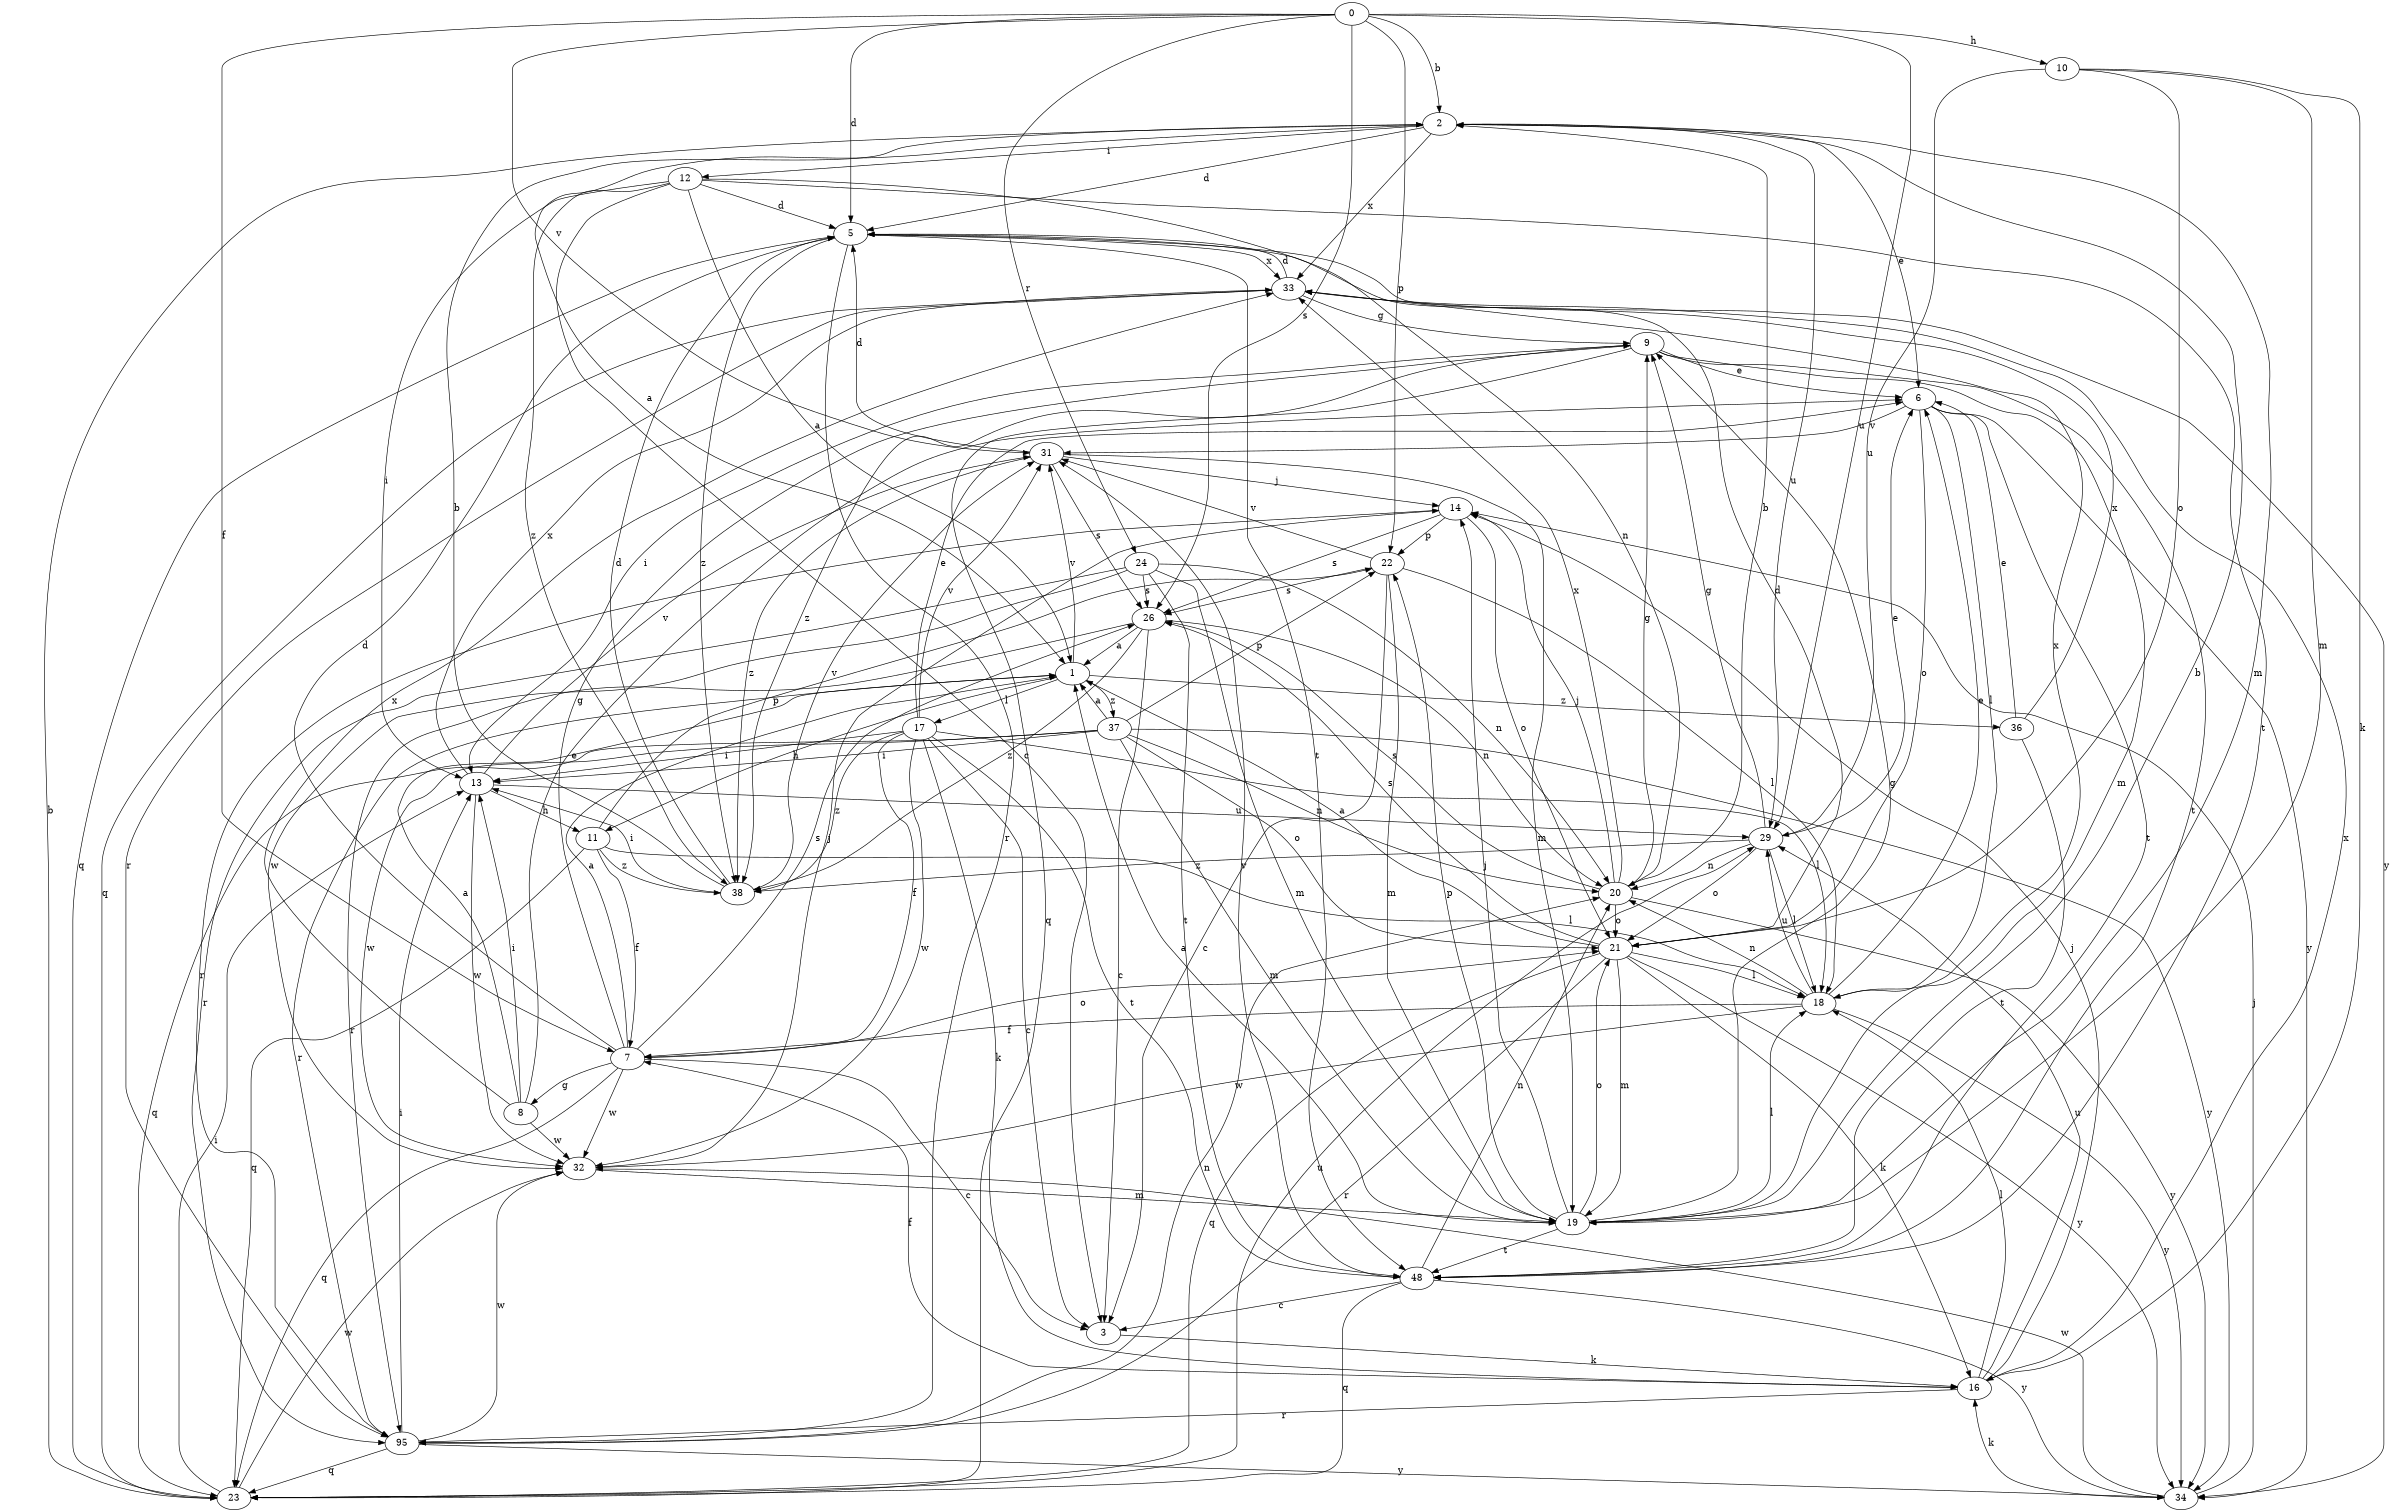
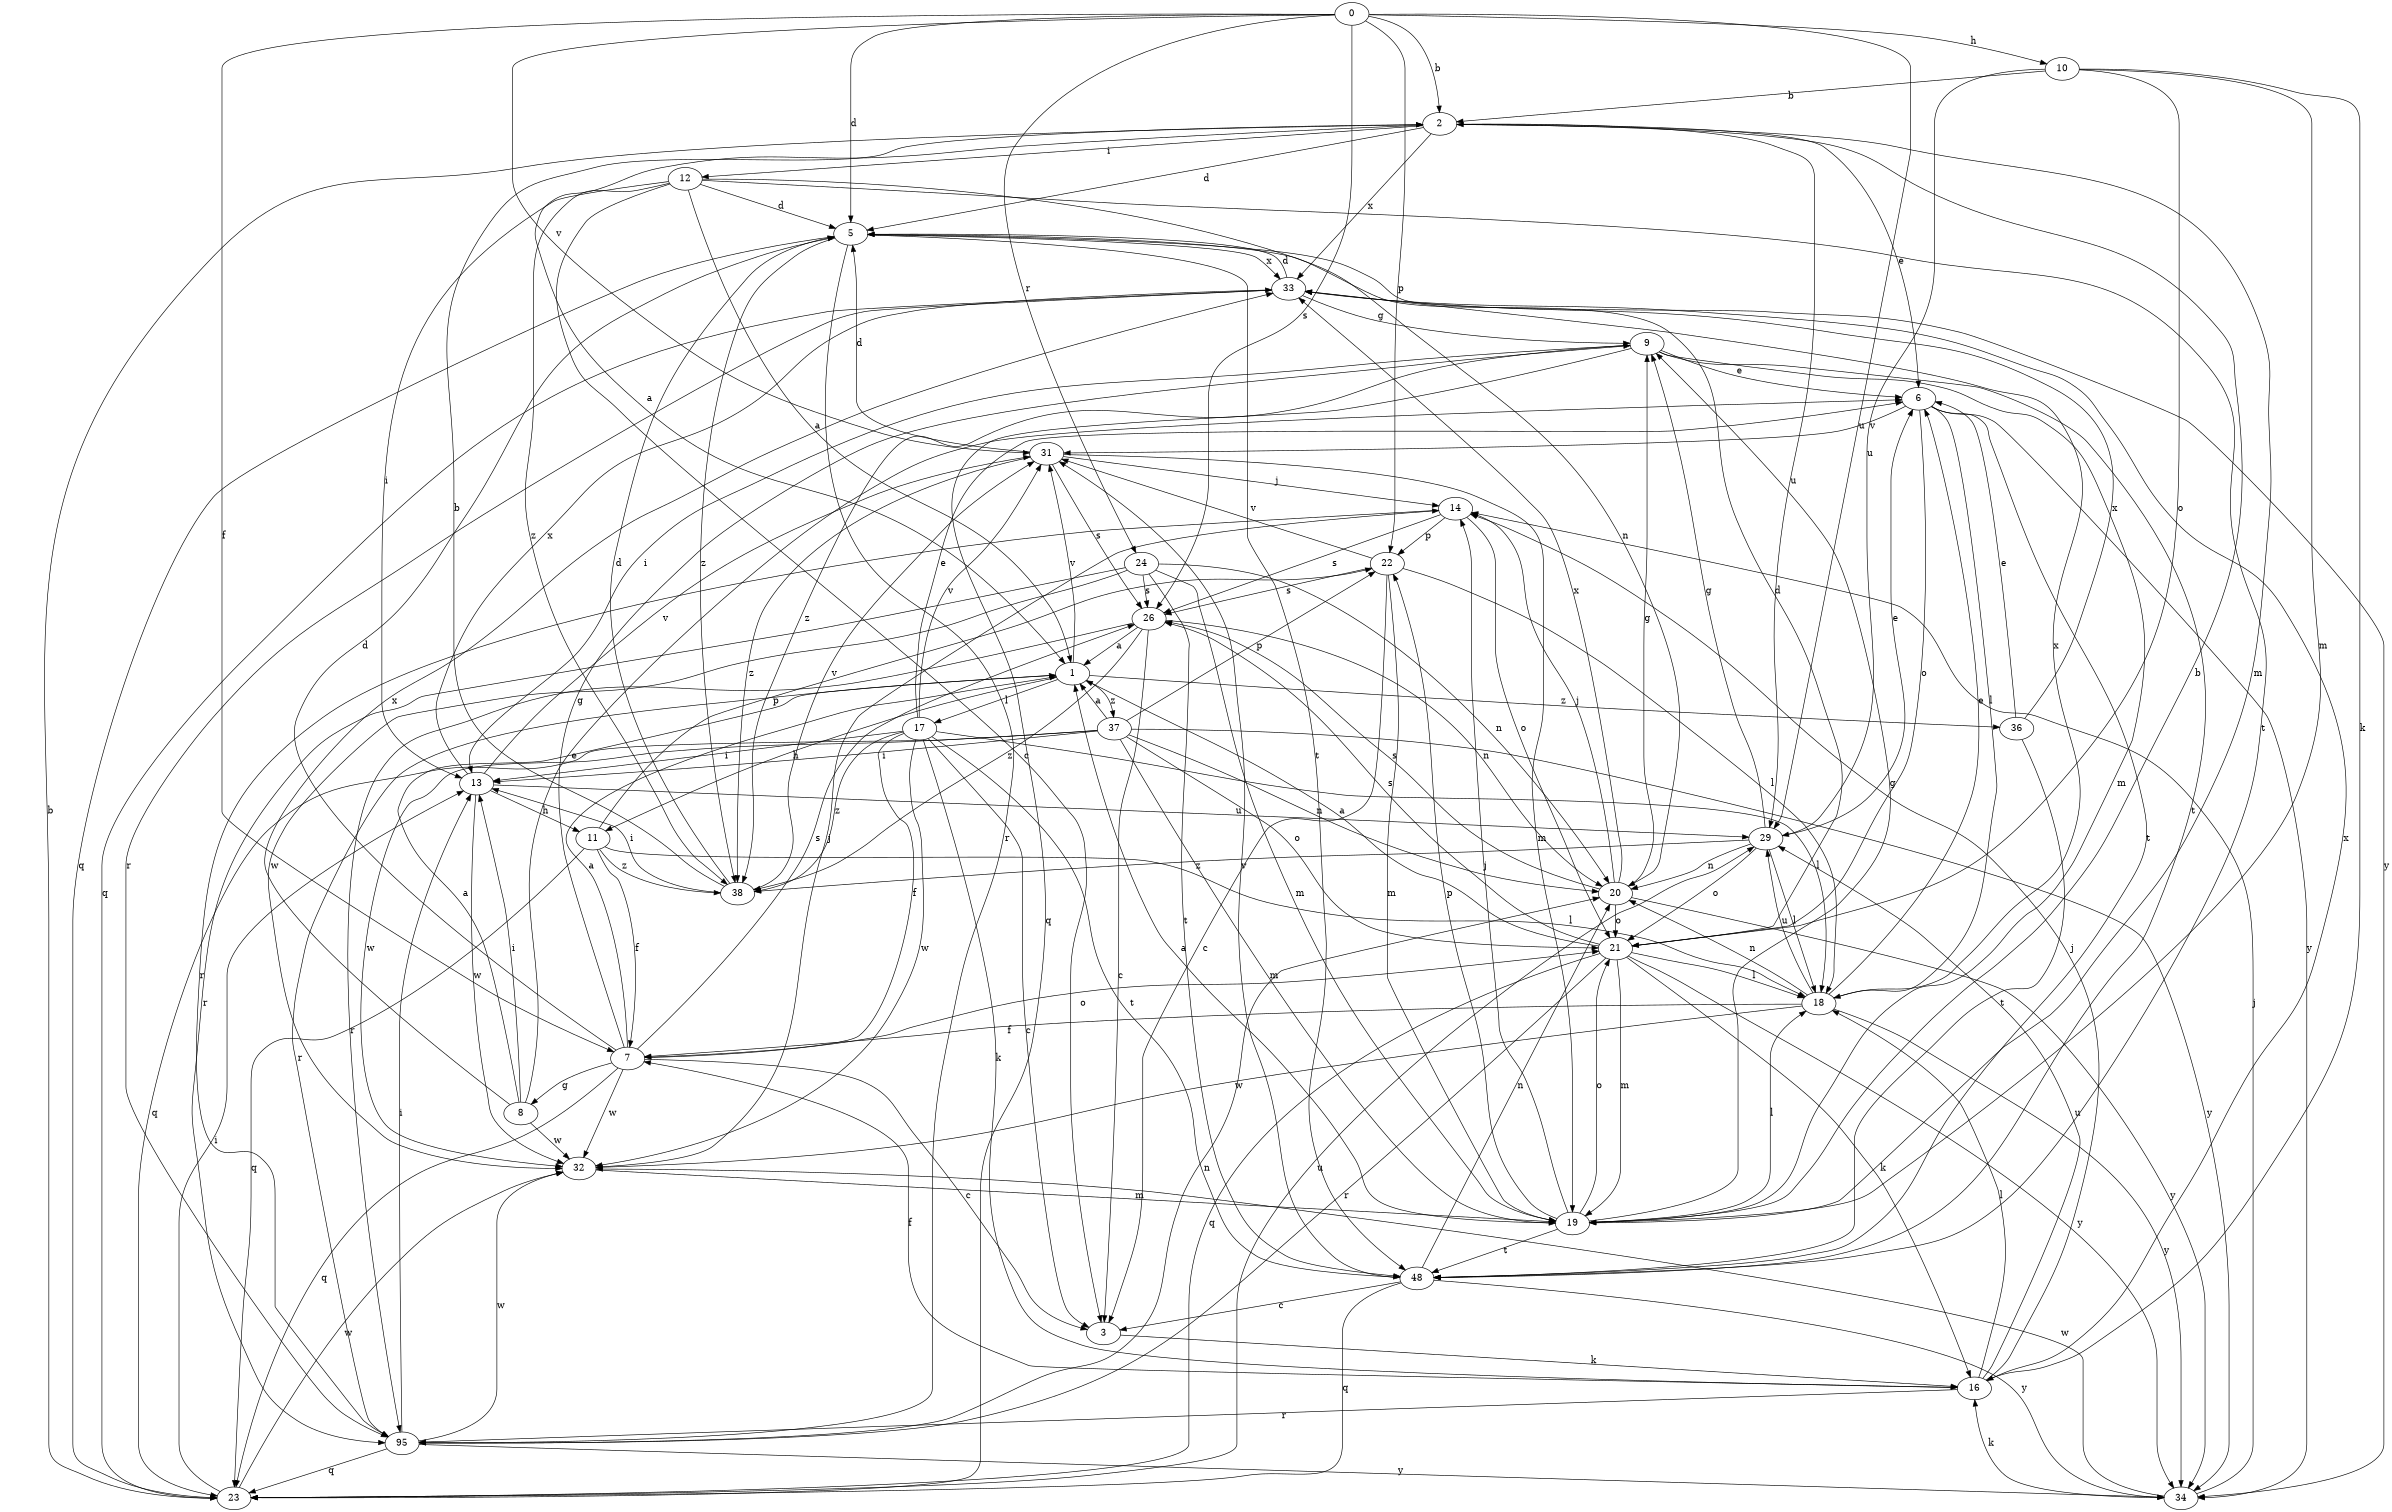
(1767, 432) -> (1754, 96)
